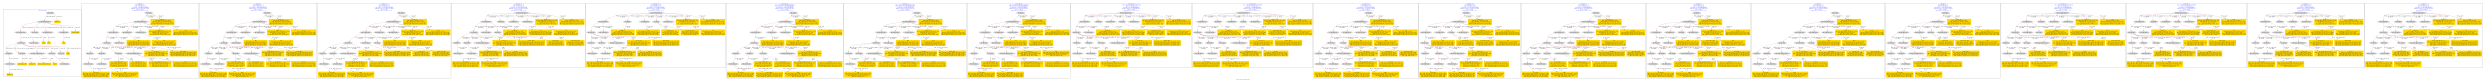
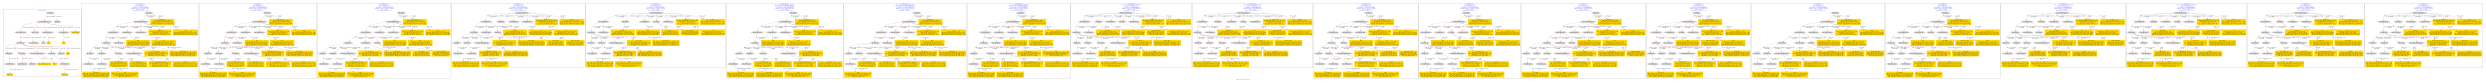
(57, 22) -> (57, 22)
(44, 43) -> (43, 43)
(22, 64) -> (22, 64)
(32, 64) -> (32, 64)
none -> (65, 75)
